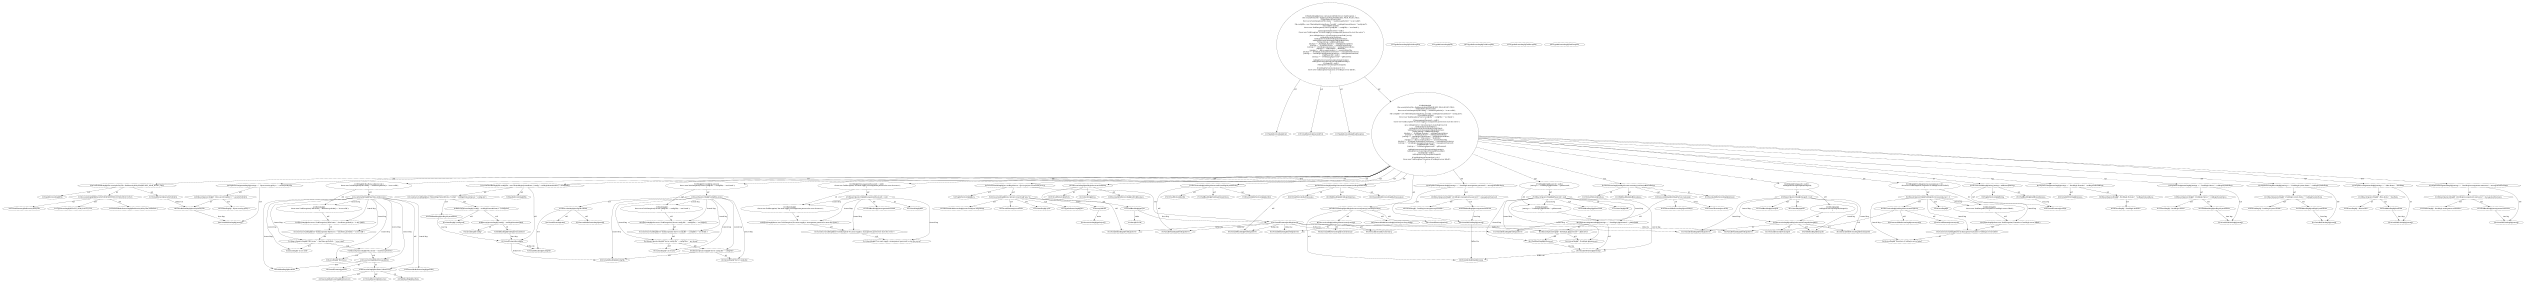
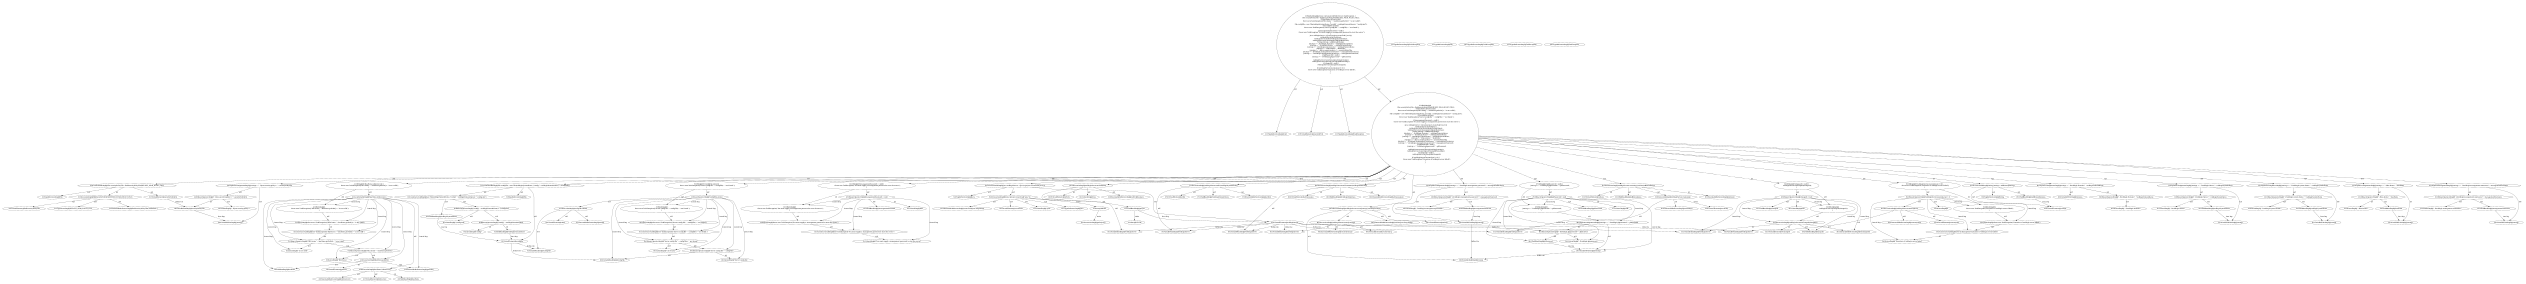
none -> (1811, 202)
(374, 264) -> (396, 265)
